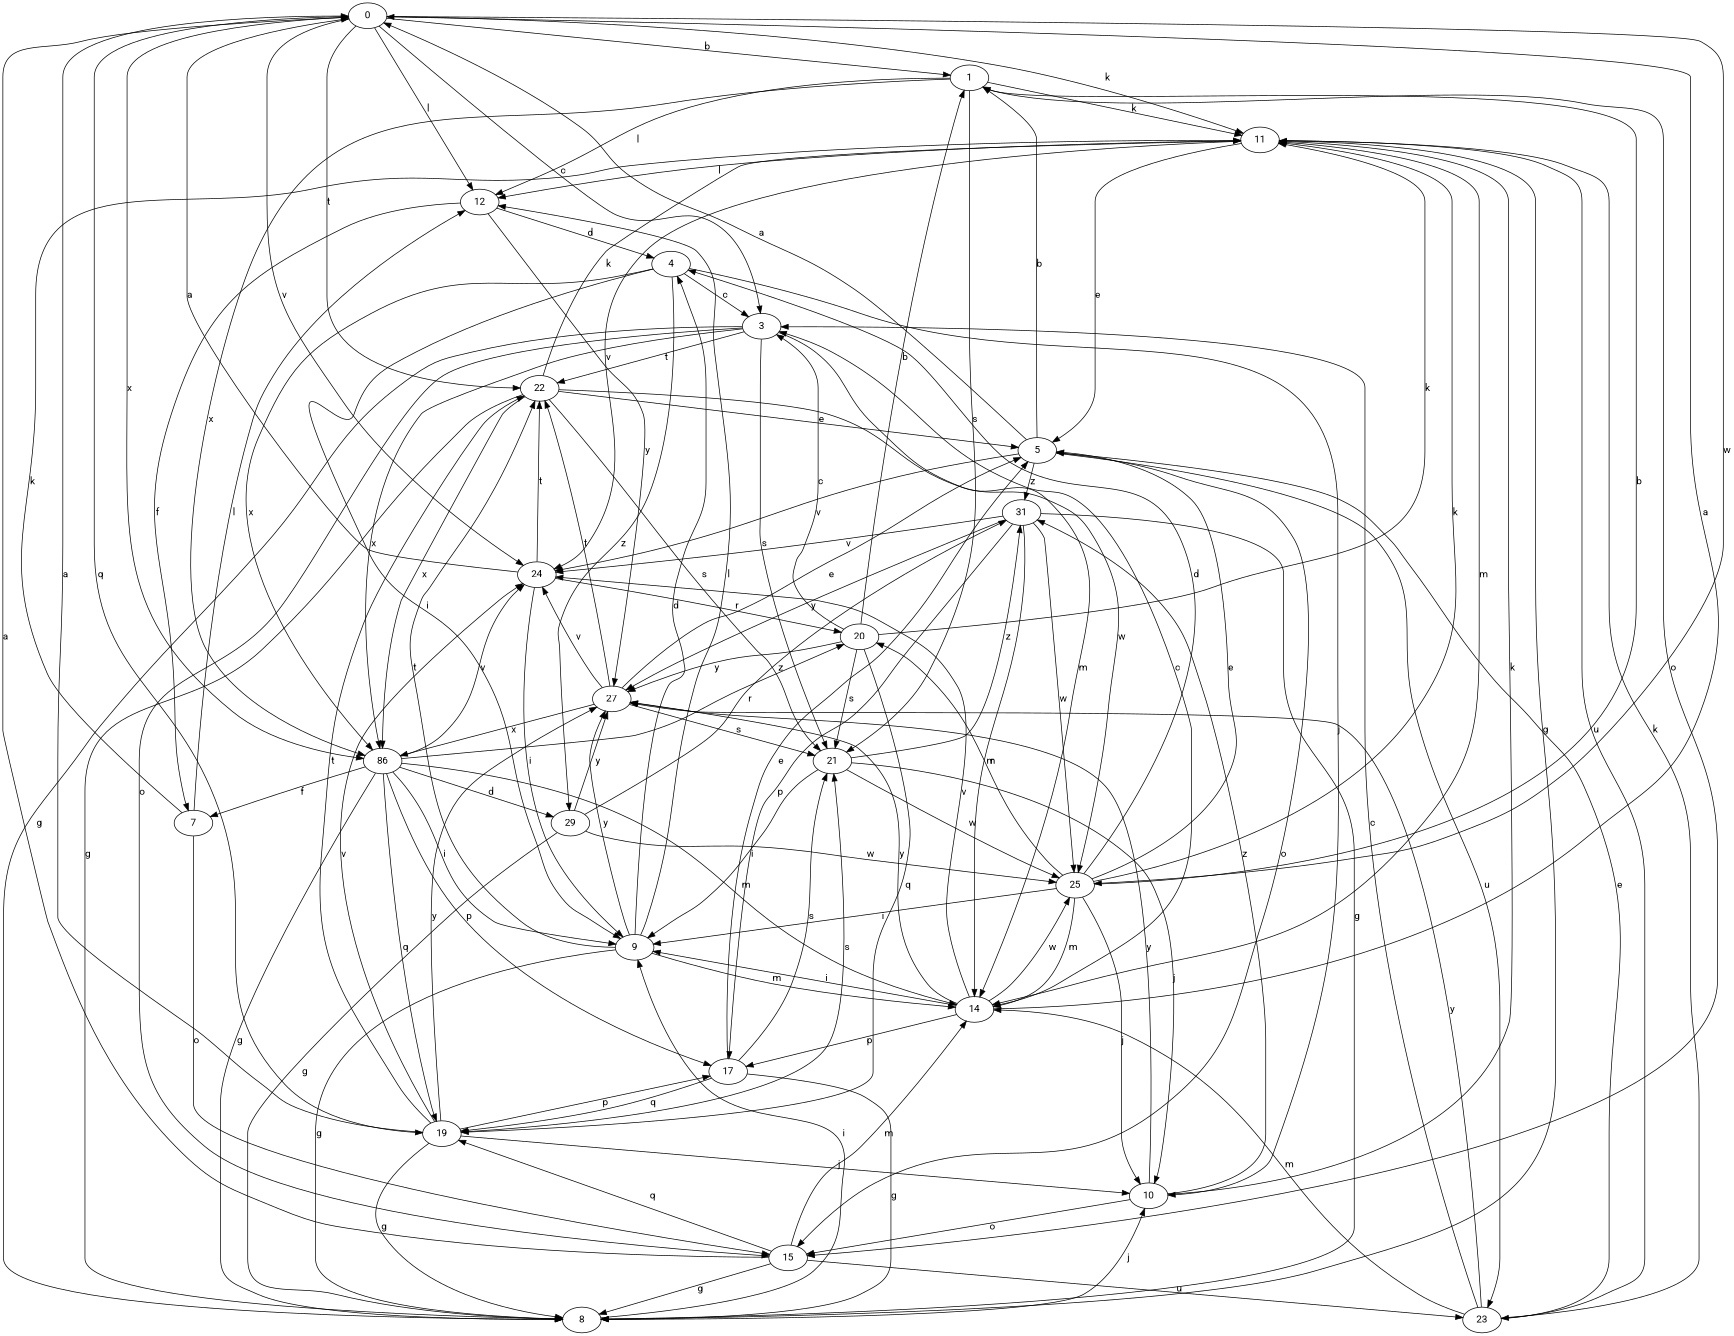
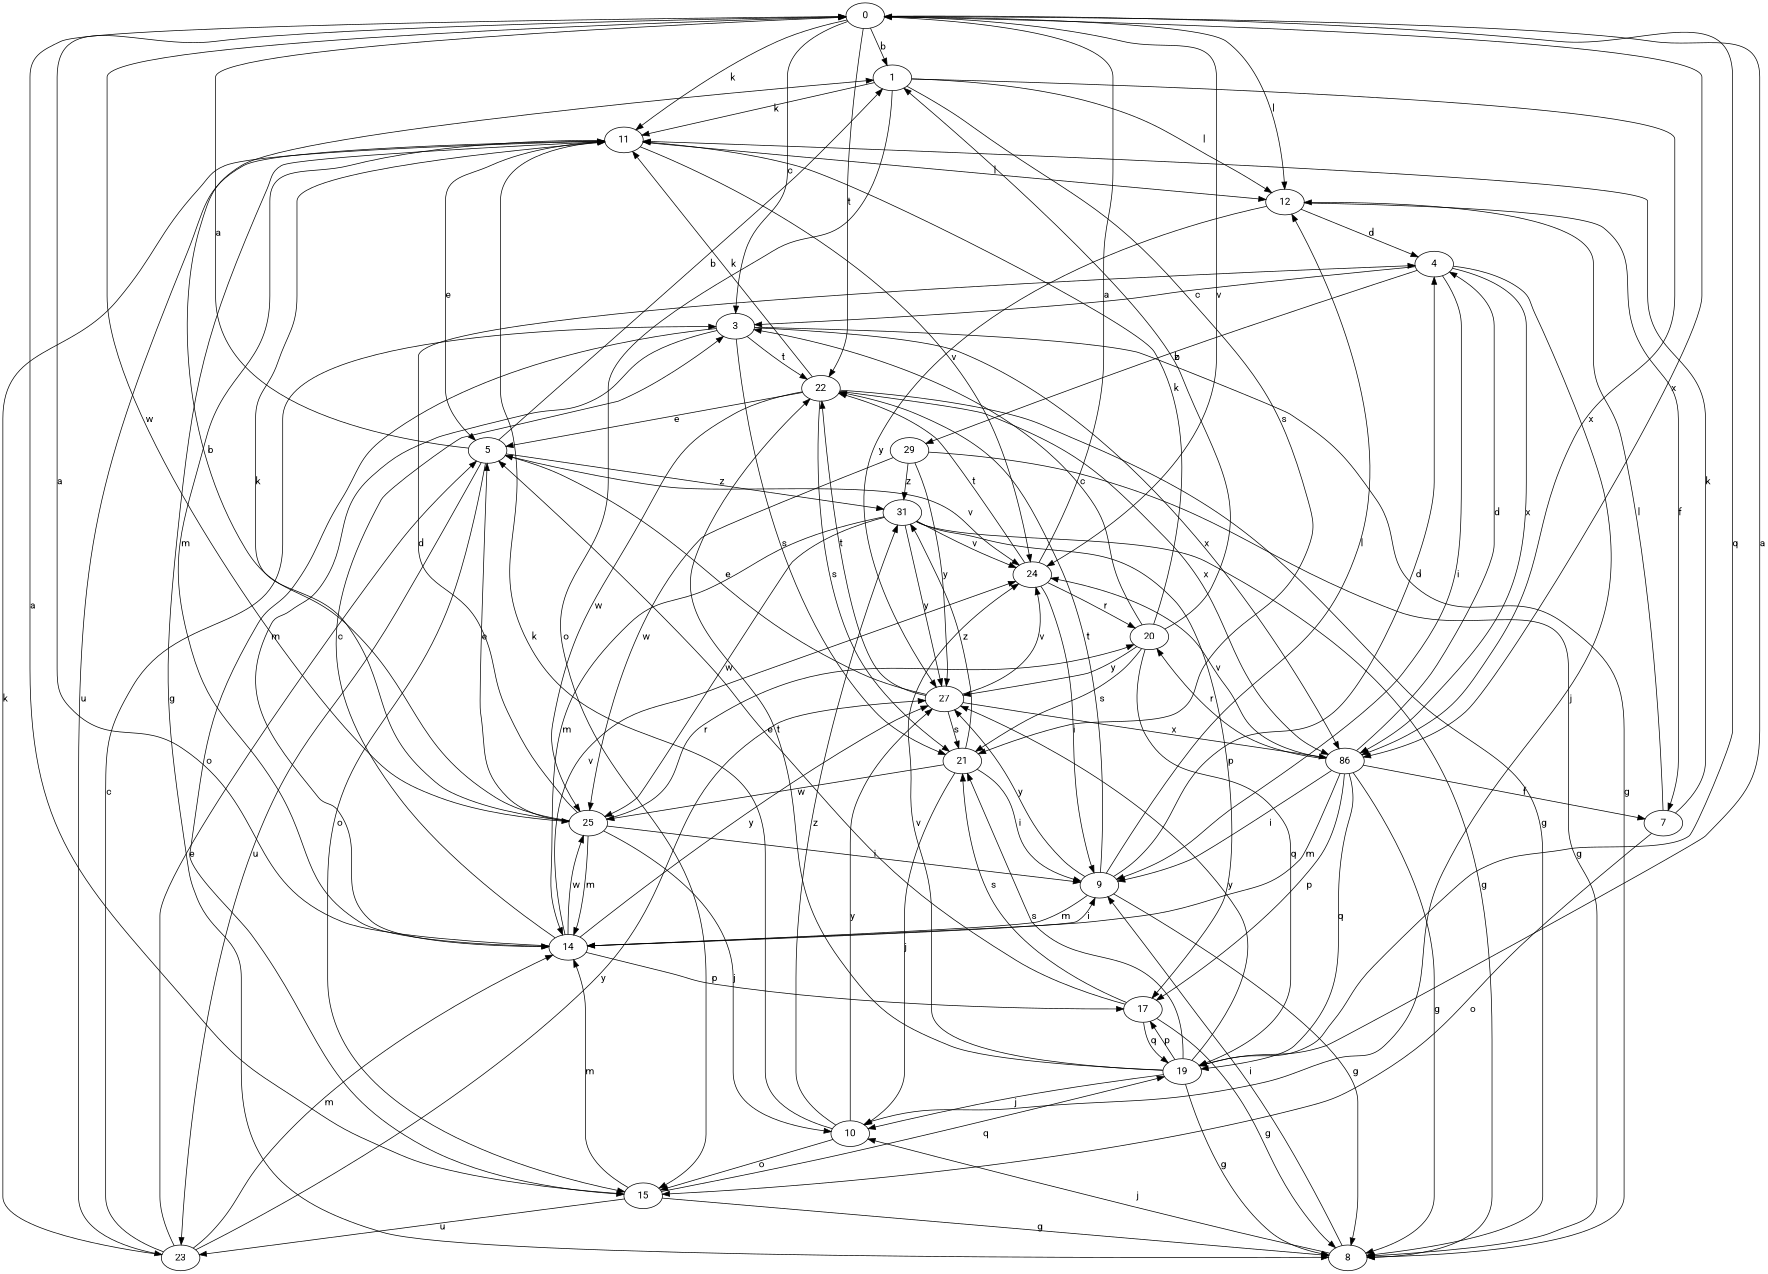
(473, 791) -> (1494, 528)
